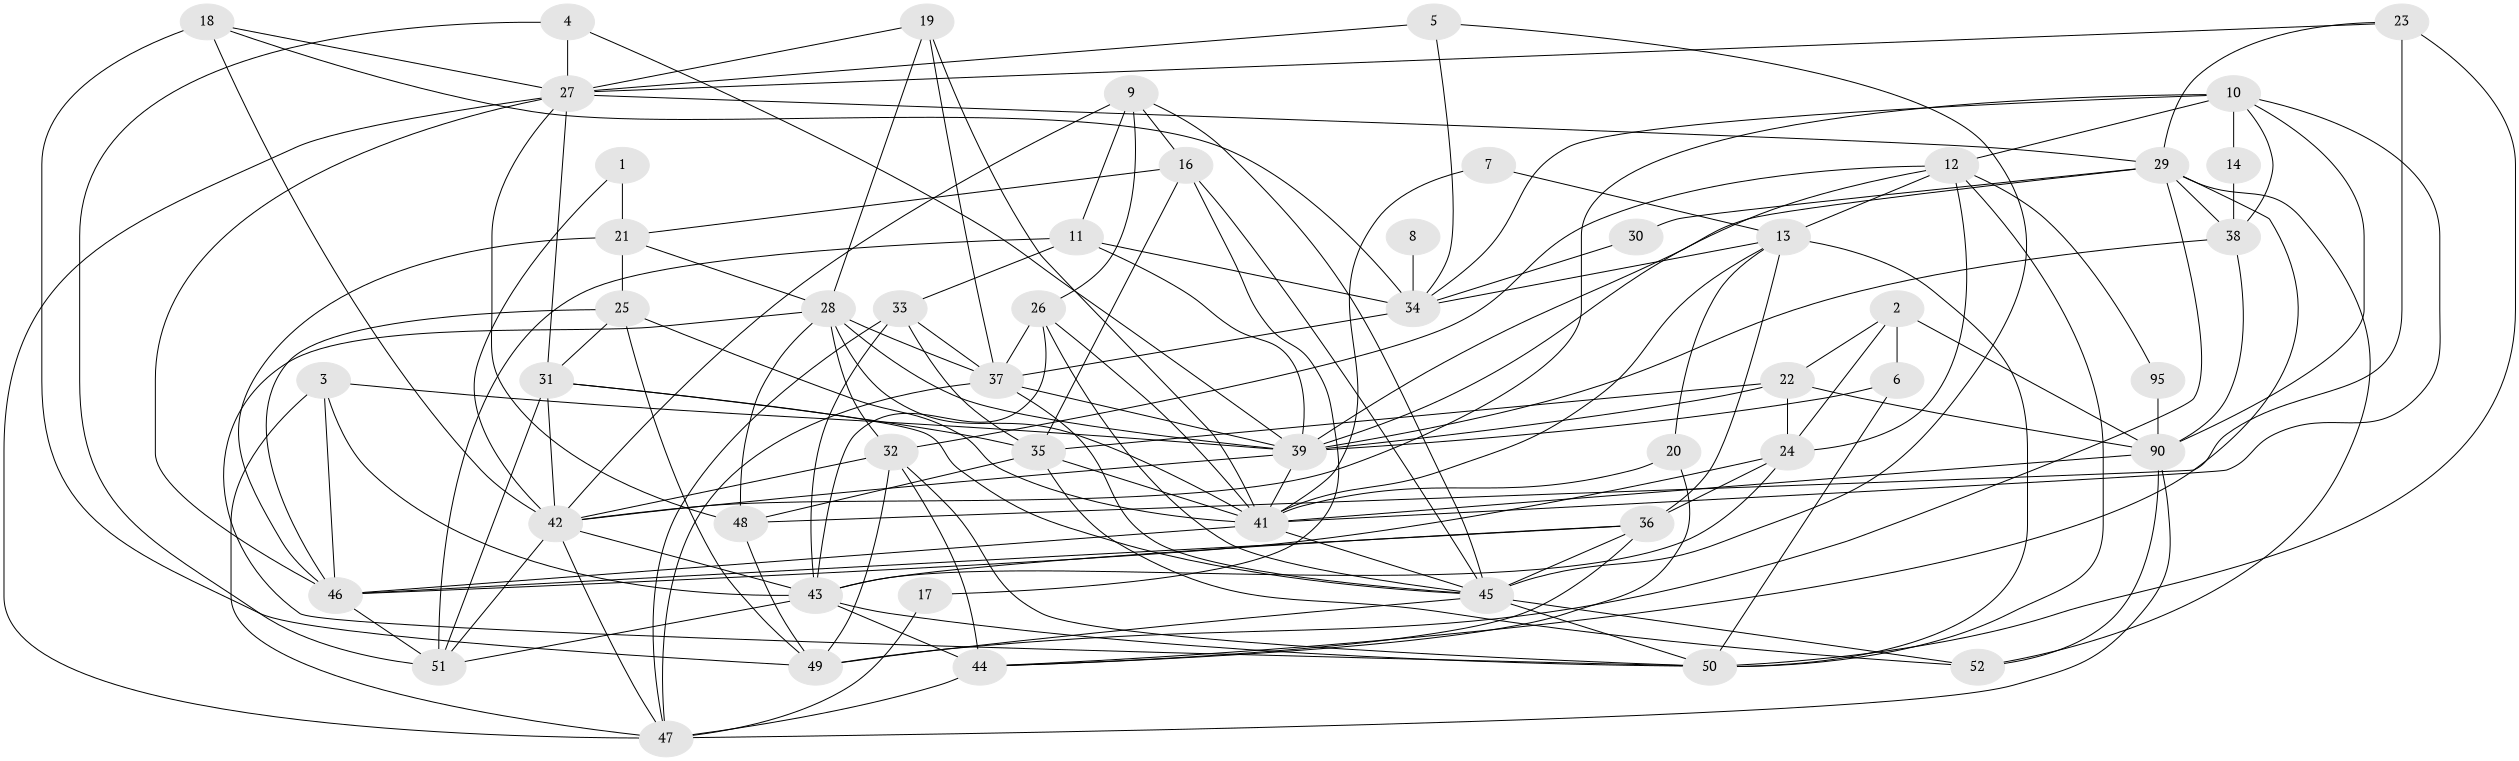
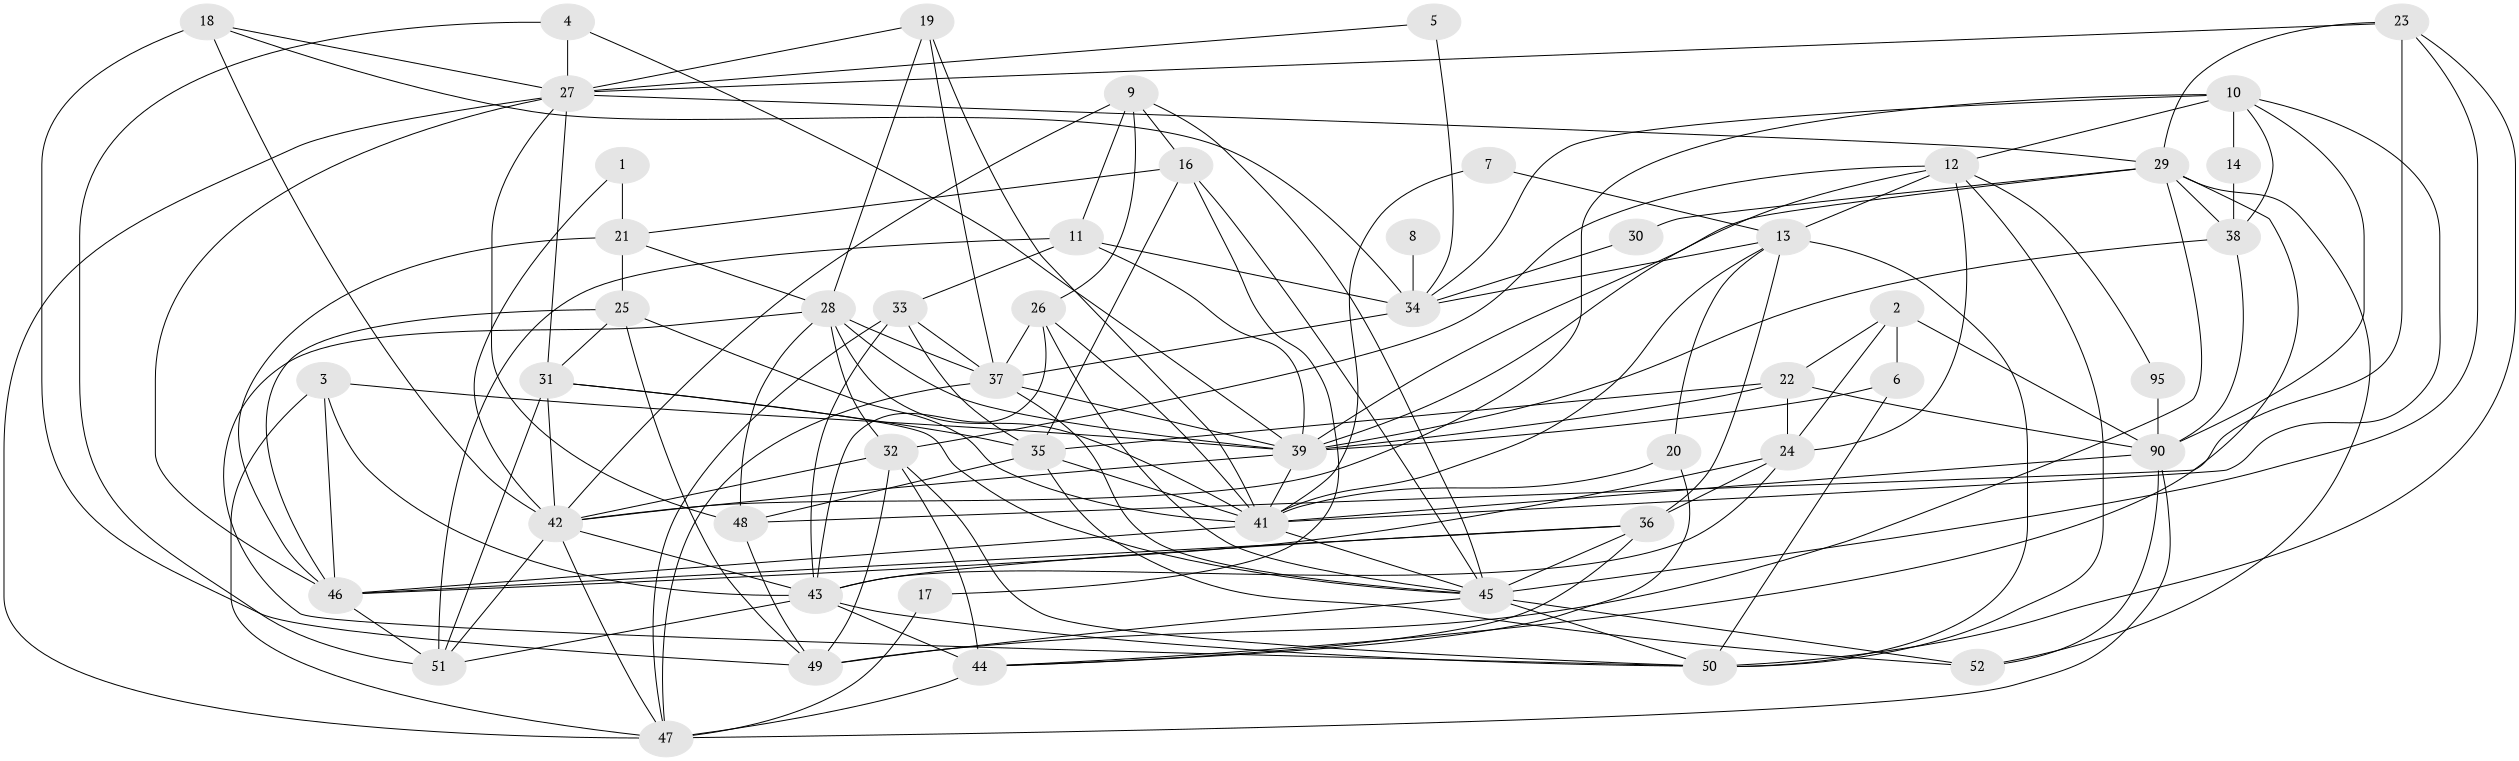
(2023, 219) -> (2177, 490)
